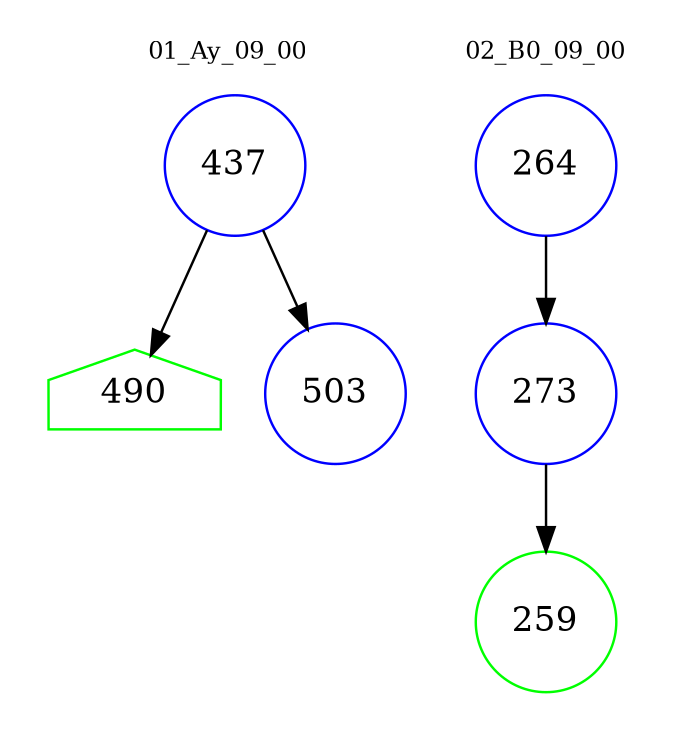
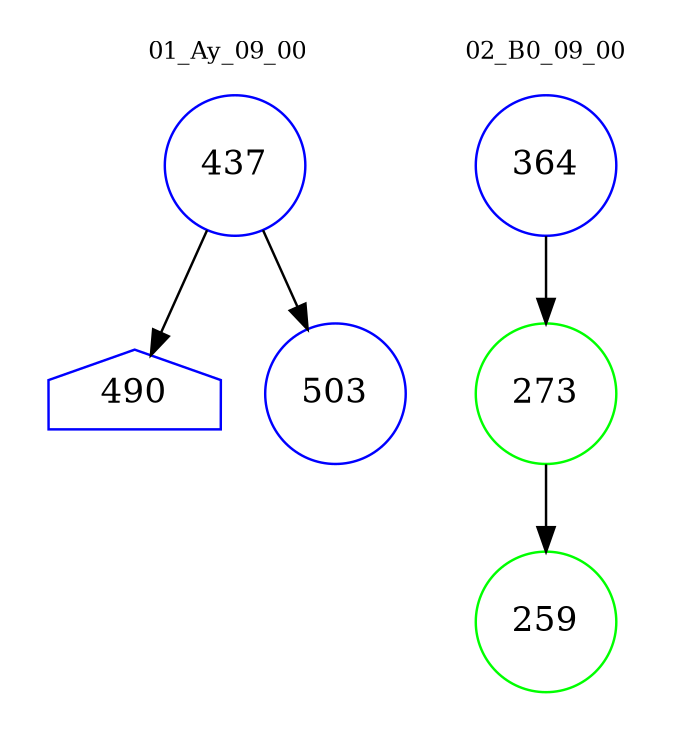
(546, 166) -> (546, 166)
(135, 394) -> (135, 394)
(546, 394) -> (546, 394)
